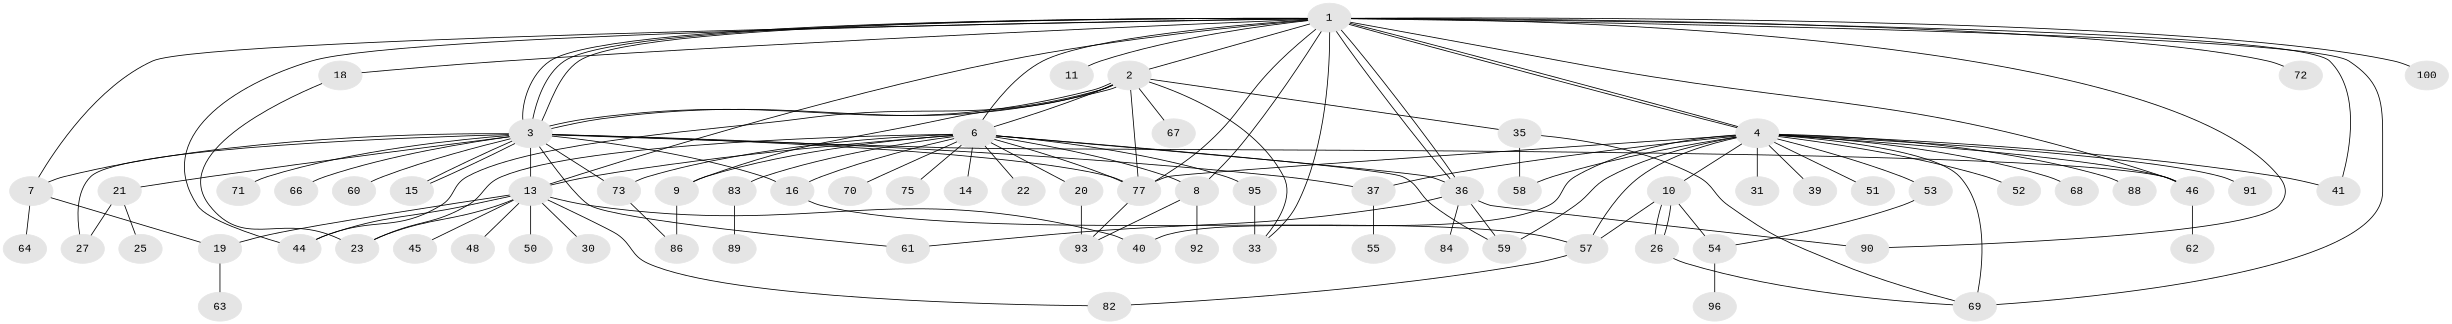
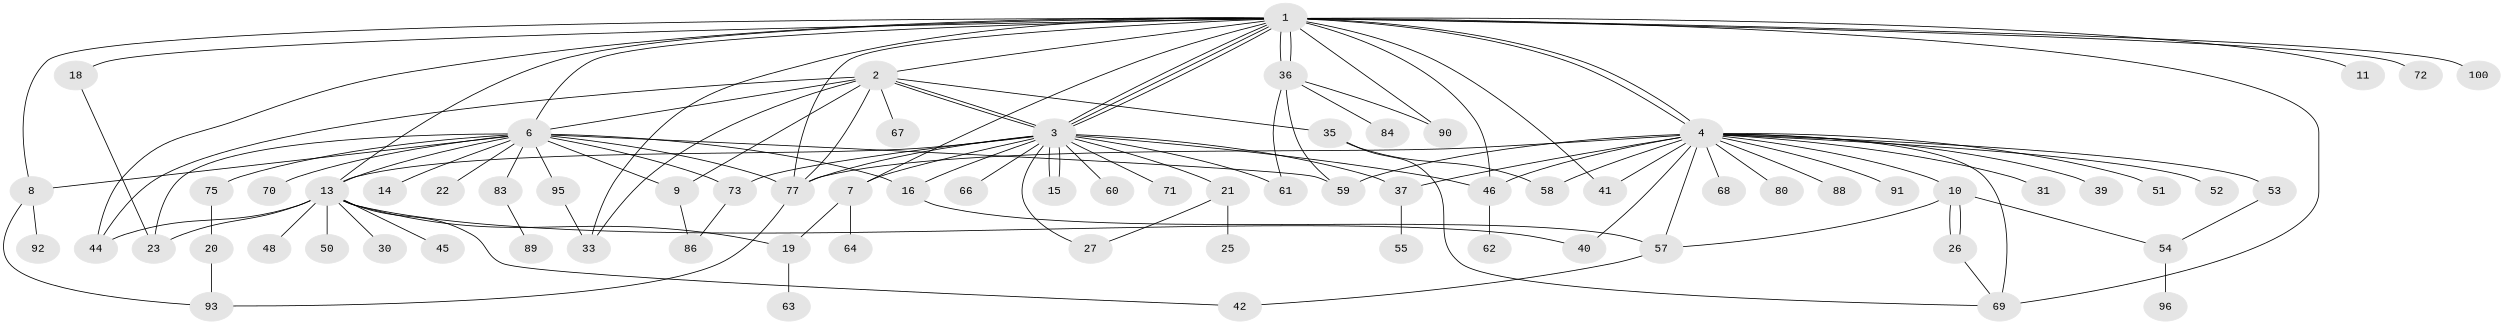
(1221, 156) -> none
(1043, 170) -> (212, 215)
none -> (1782, 191)
(1109, 307) -> (1240, 307)
